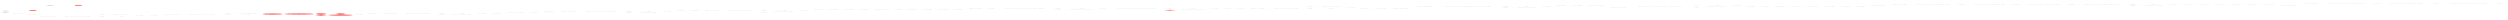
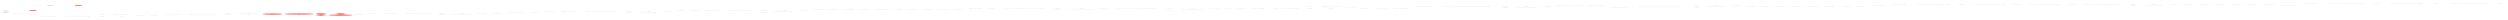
(1170, 10) -> (1170, 10)
